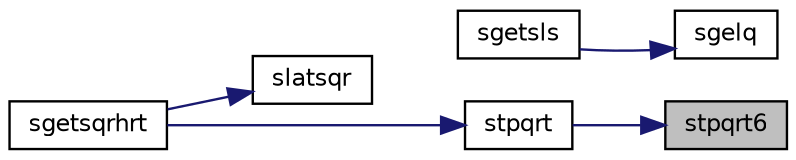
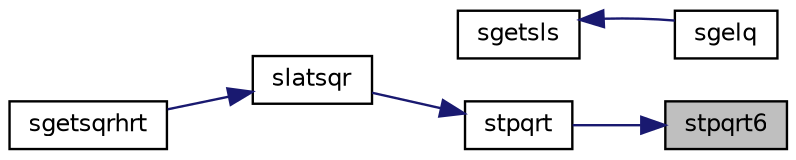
(615, 51) -> (639, 19)
(304, 125) -> (406, 100)
